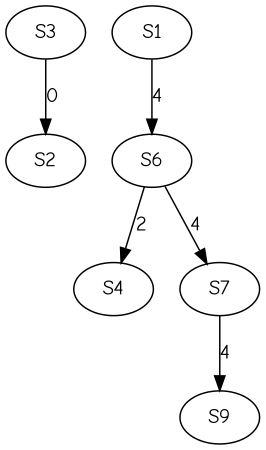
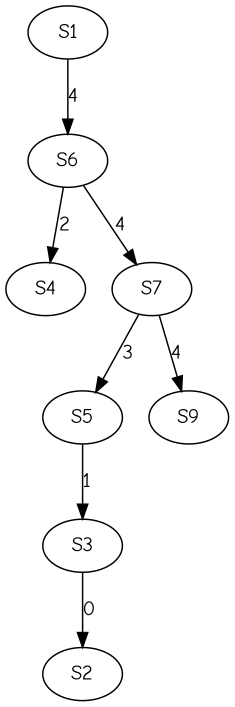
none -> (83, 417)
